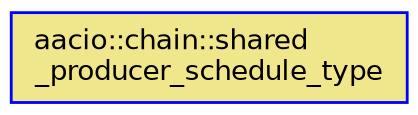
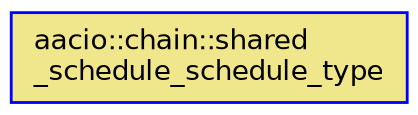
(209, 58) -> (209, 58)
